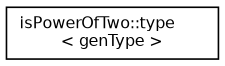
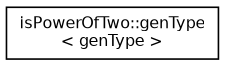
(112, 33) -> (112, 33)
